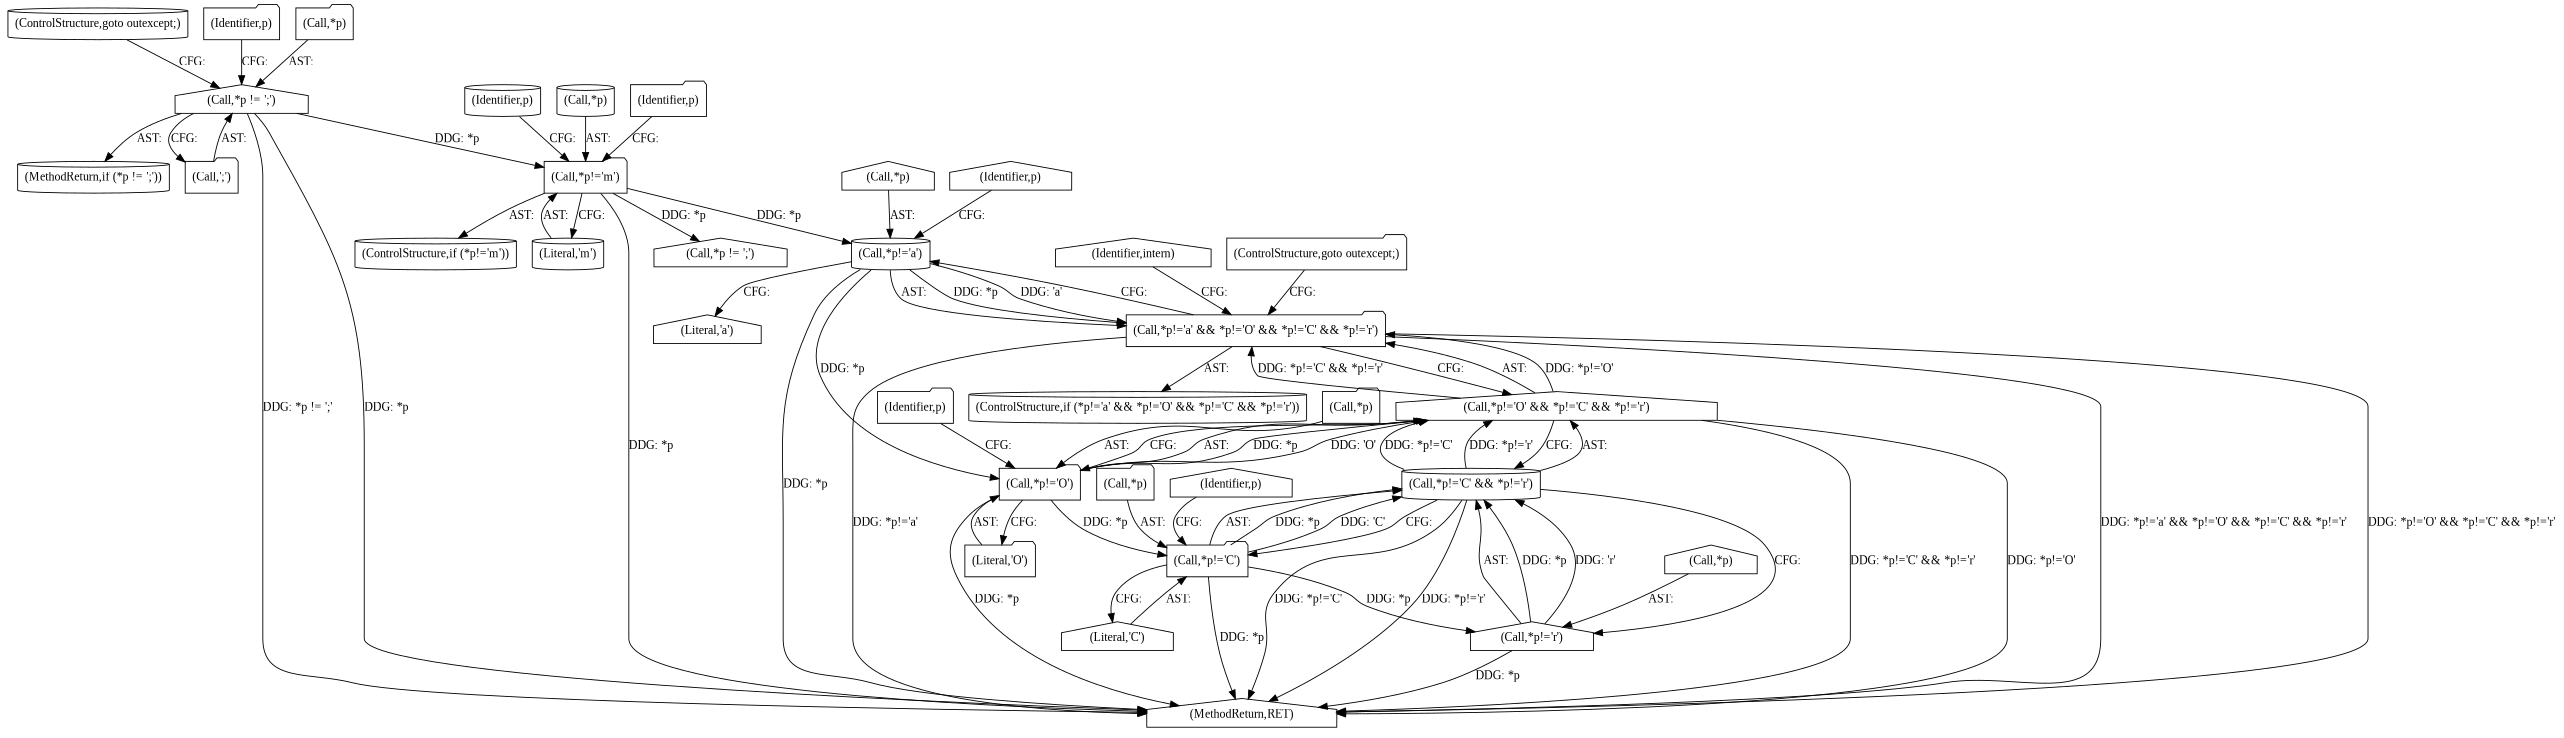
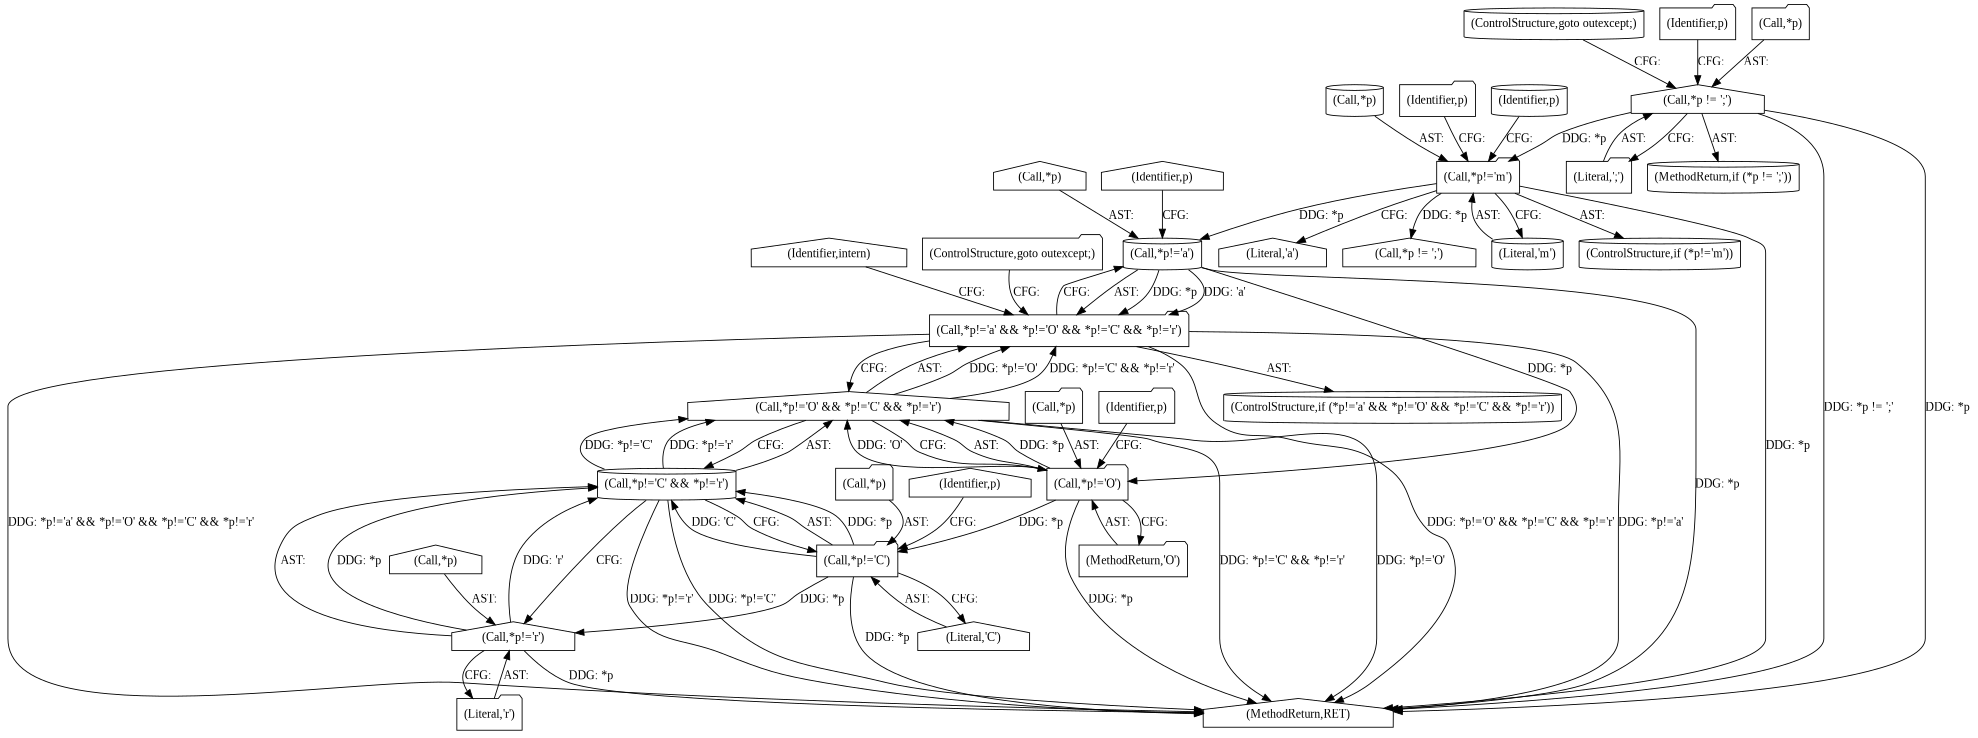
(212, 177) -> (1599, 177)
(781, 275) -> (1370, 213)
(1000, 561) -> (1133, 561)
none -> (489, 714)
